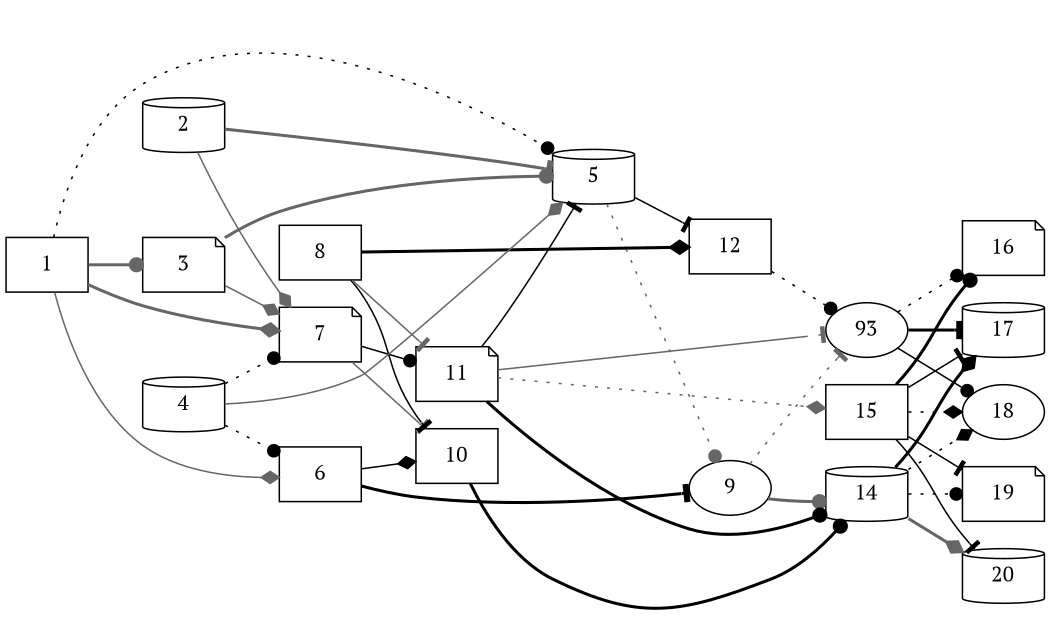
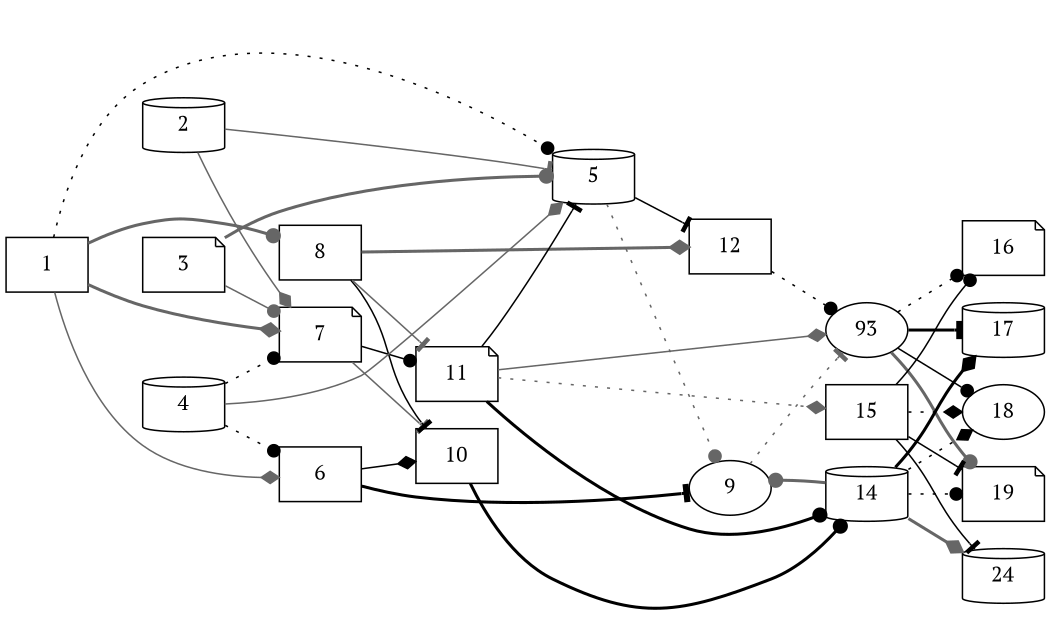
(385, 147) -> (385, 147)
(524, 250) -> (524, 250)
(109, 265) -> (177, 219)
(247, 297) -> (247, 297)
(929, 341) -> (929, 341)
(653, 353) -> (653, 353)
(926, 377) -> none
none -> (929, 401)
(791, 501) -> (804, 481)
(1003, 576) -> (1003, 576)
